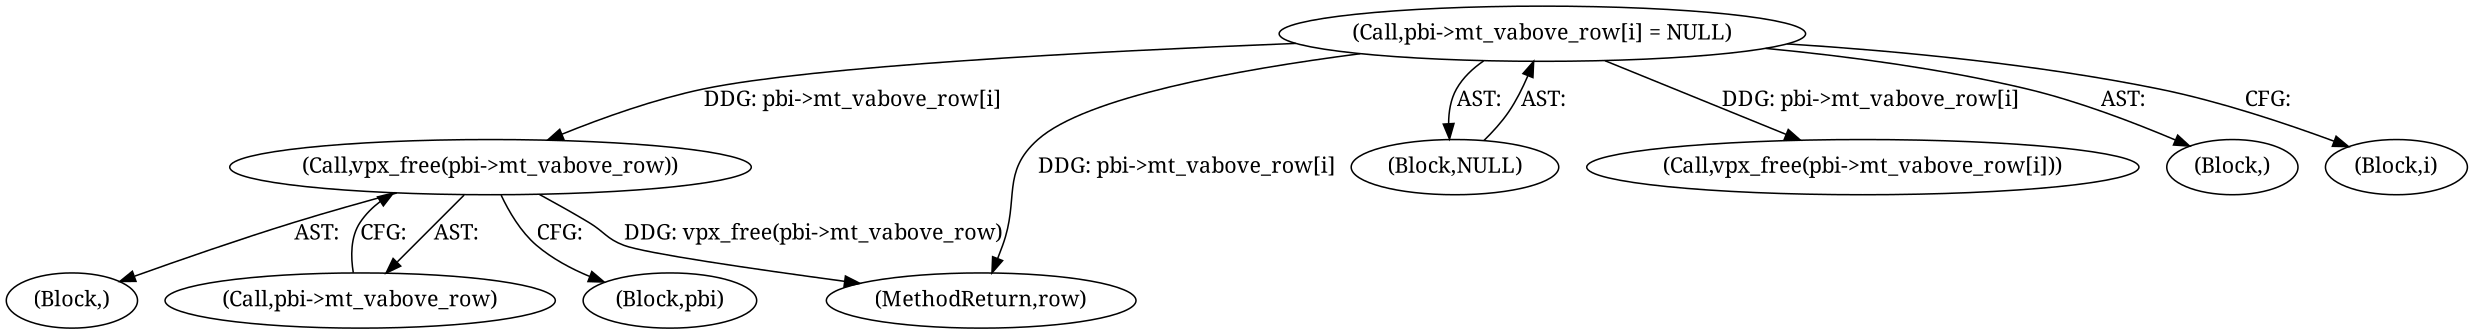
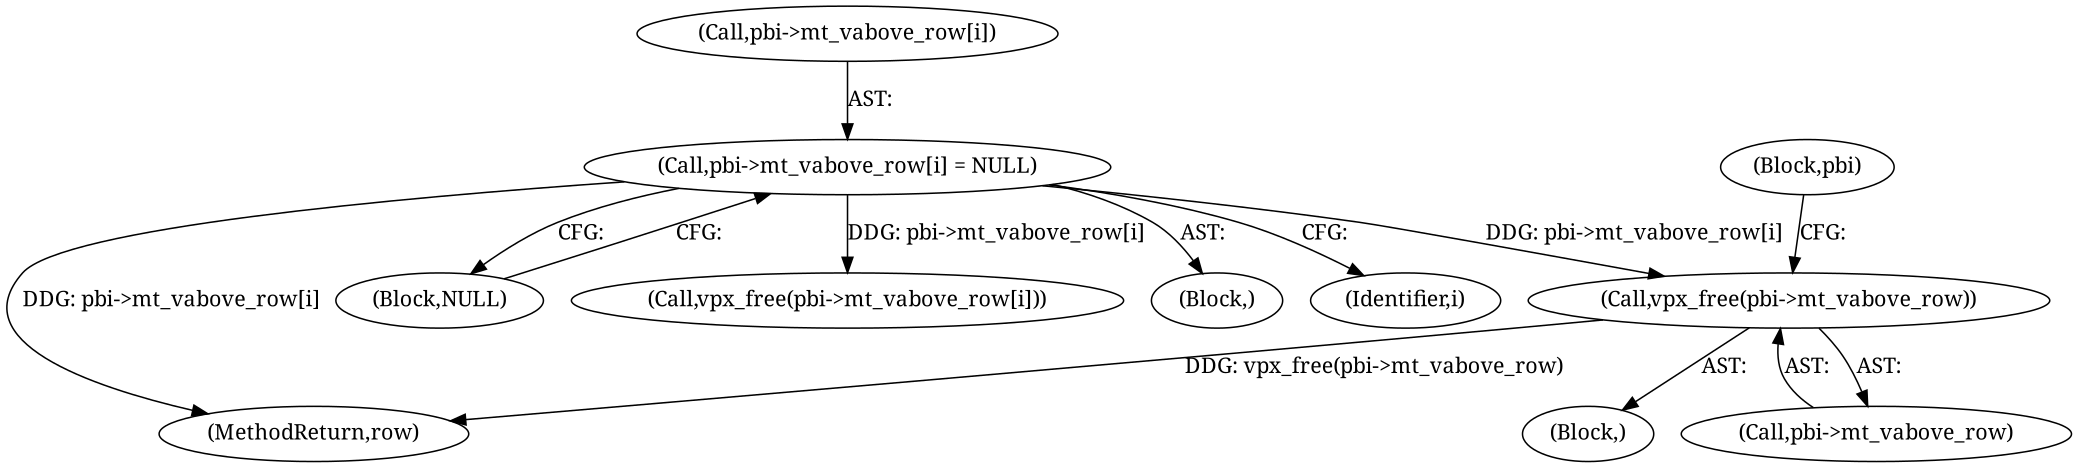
none -> (848, 34)
(1483, 100) -> (584, 234)
(1547, 100) -> (702, 234)
(2396, 167) -> (1406, 301)
(386, 234) -> (1810, 367)
(537, 245) -> (1799, 226)
